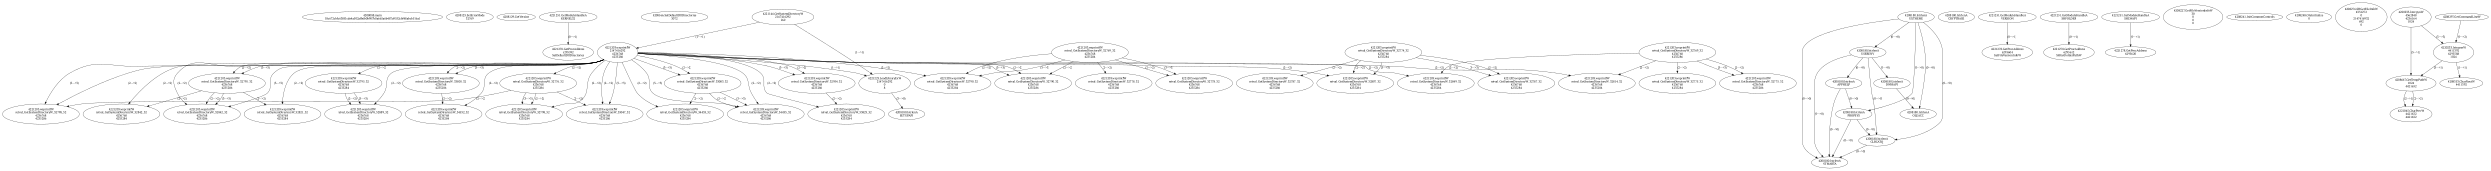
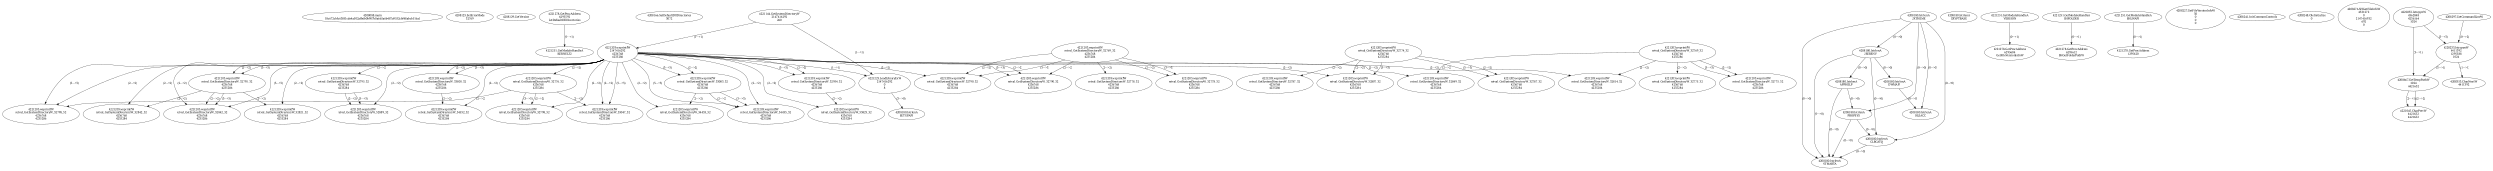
(568, 33) -> (565, 35)
